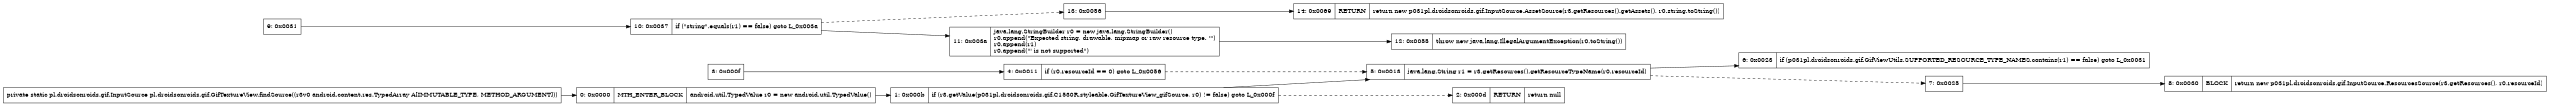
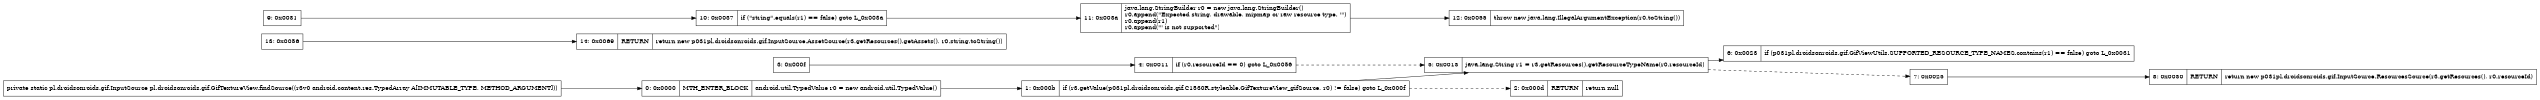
(940, 17) -> none
(2217, 84) -> (2204, 77)
